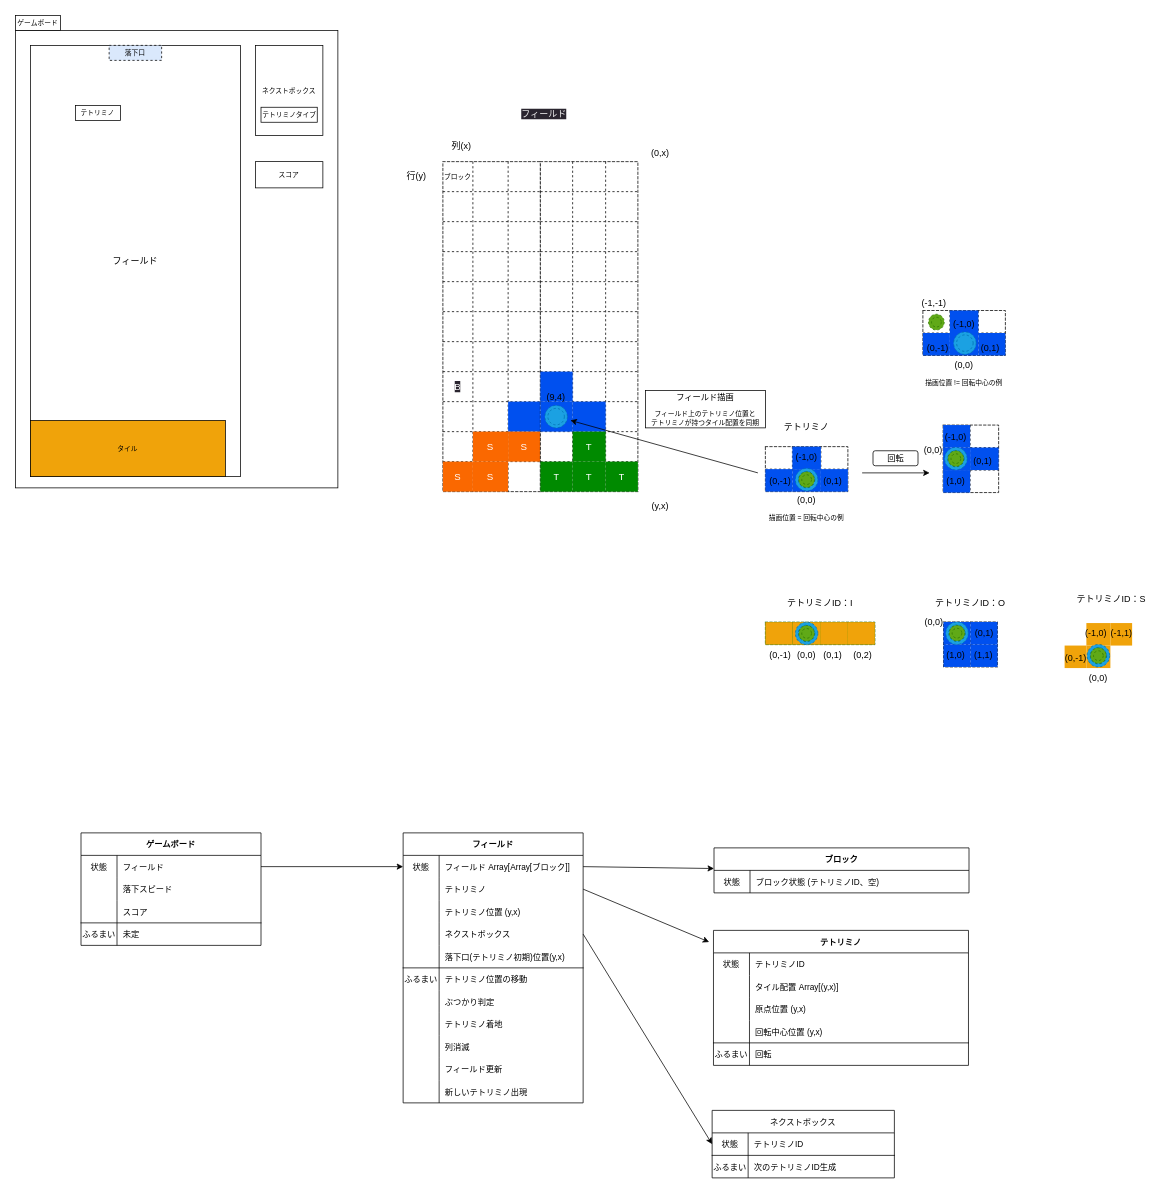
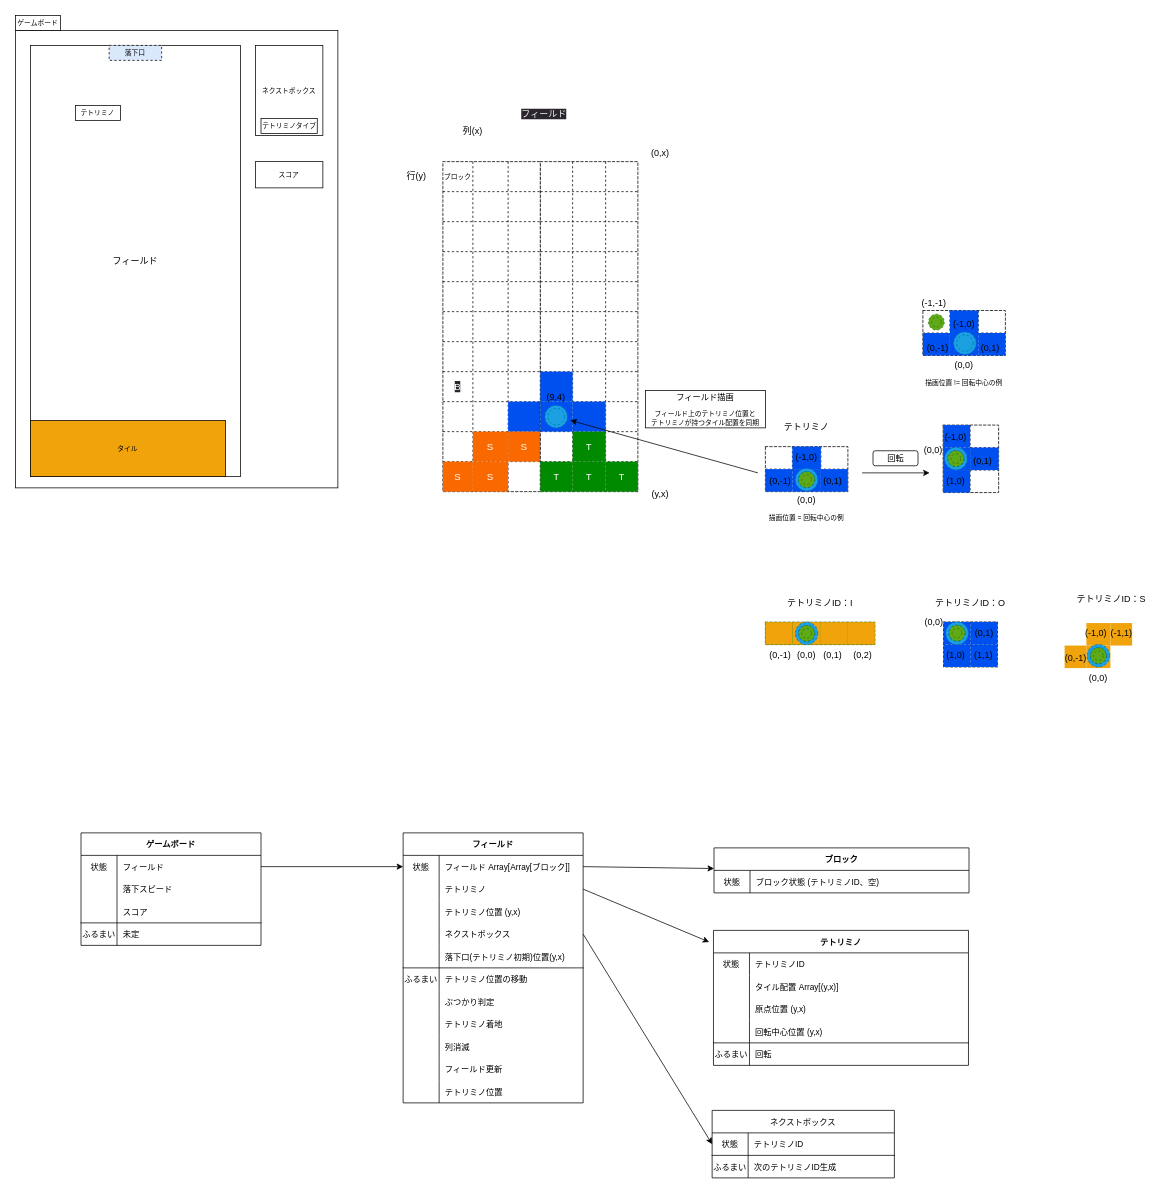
(289, 115) -> (289, 126)
(462, 145) -> (473, 130)
(660, 505) -> (660, 494)
(486, 1092) -> (474, 1092)
